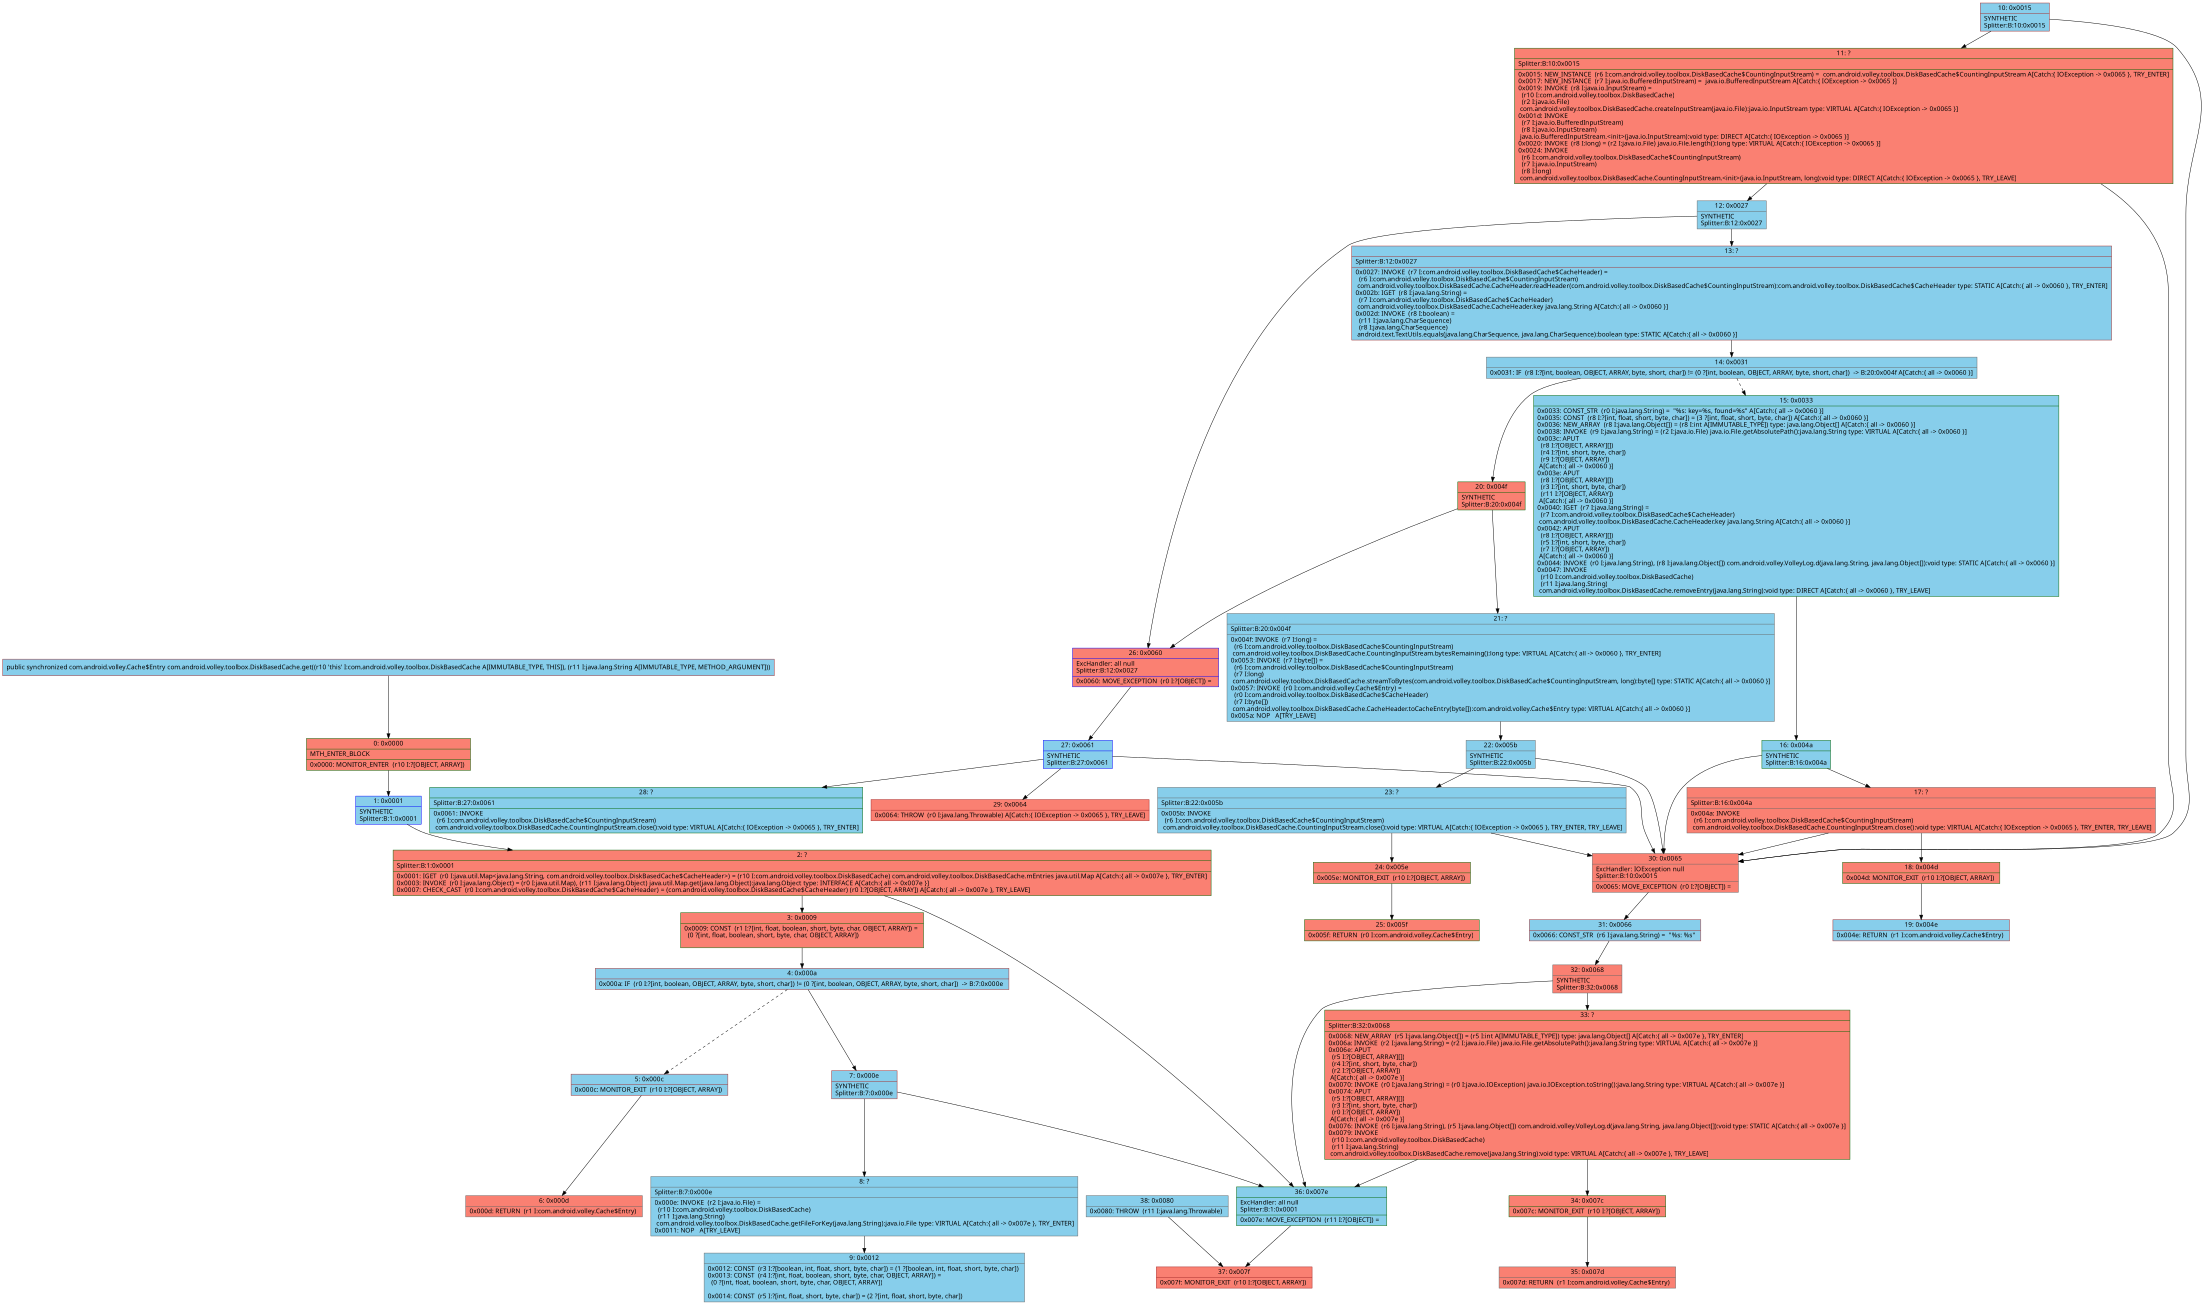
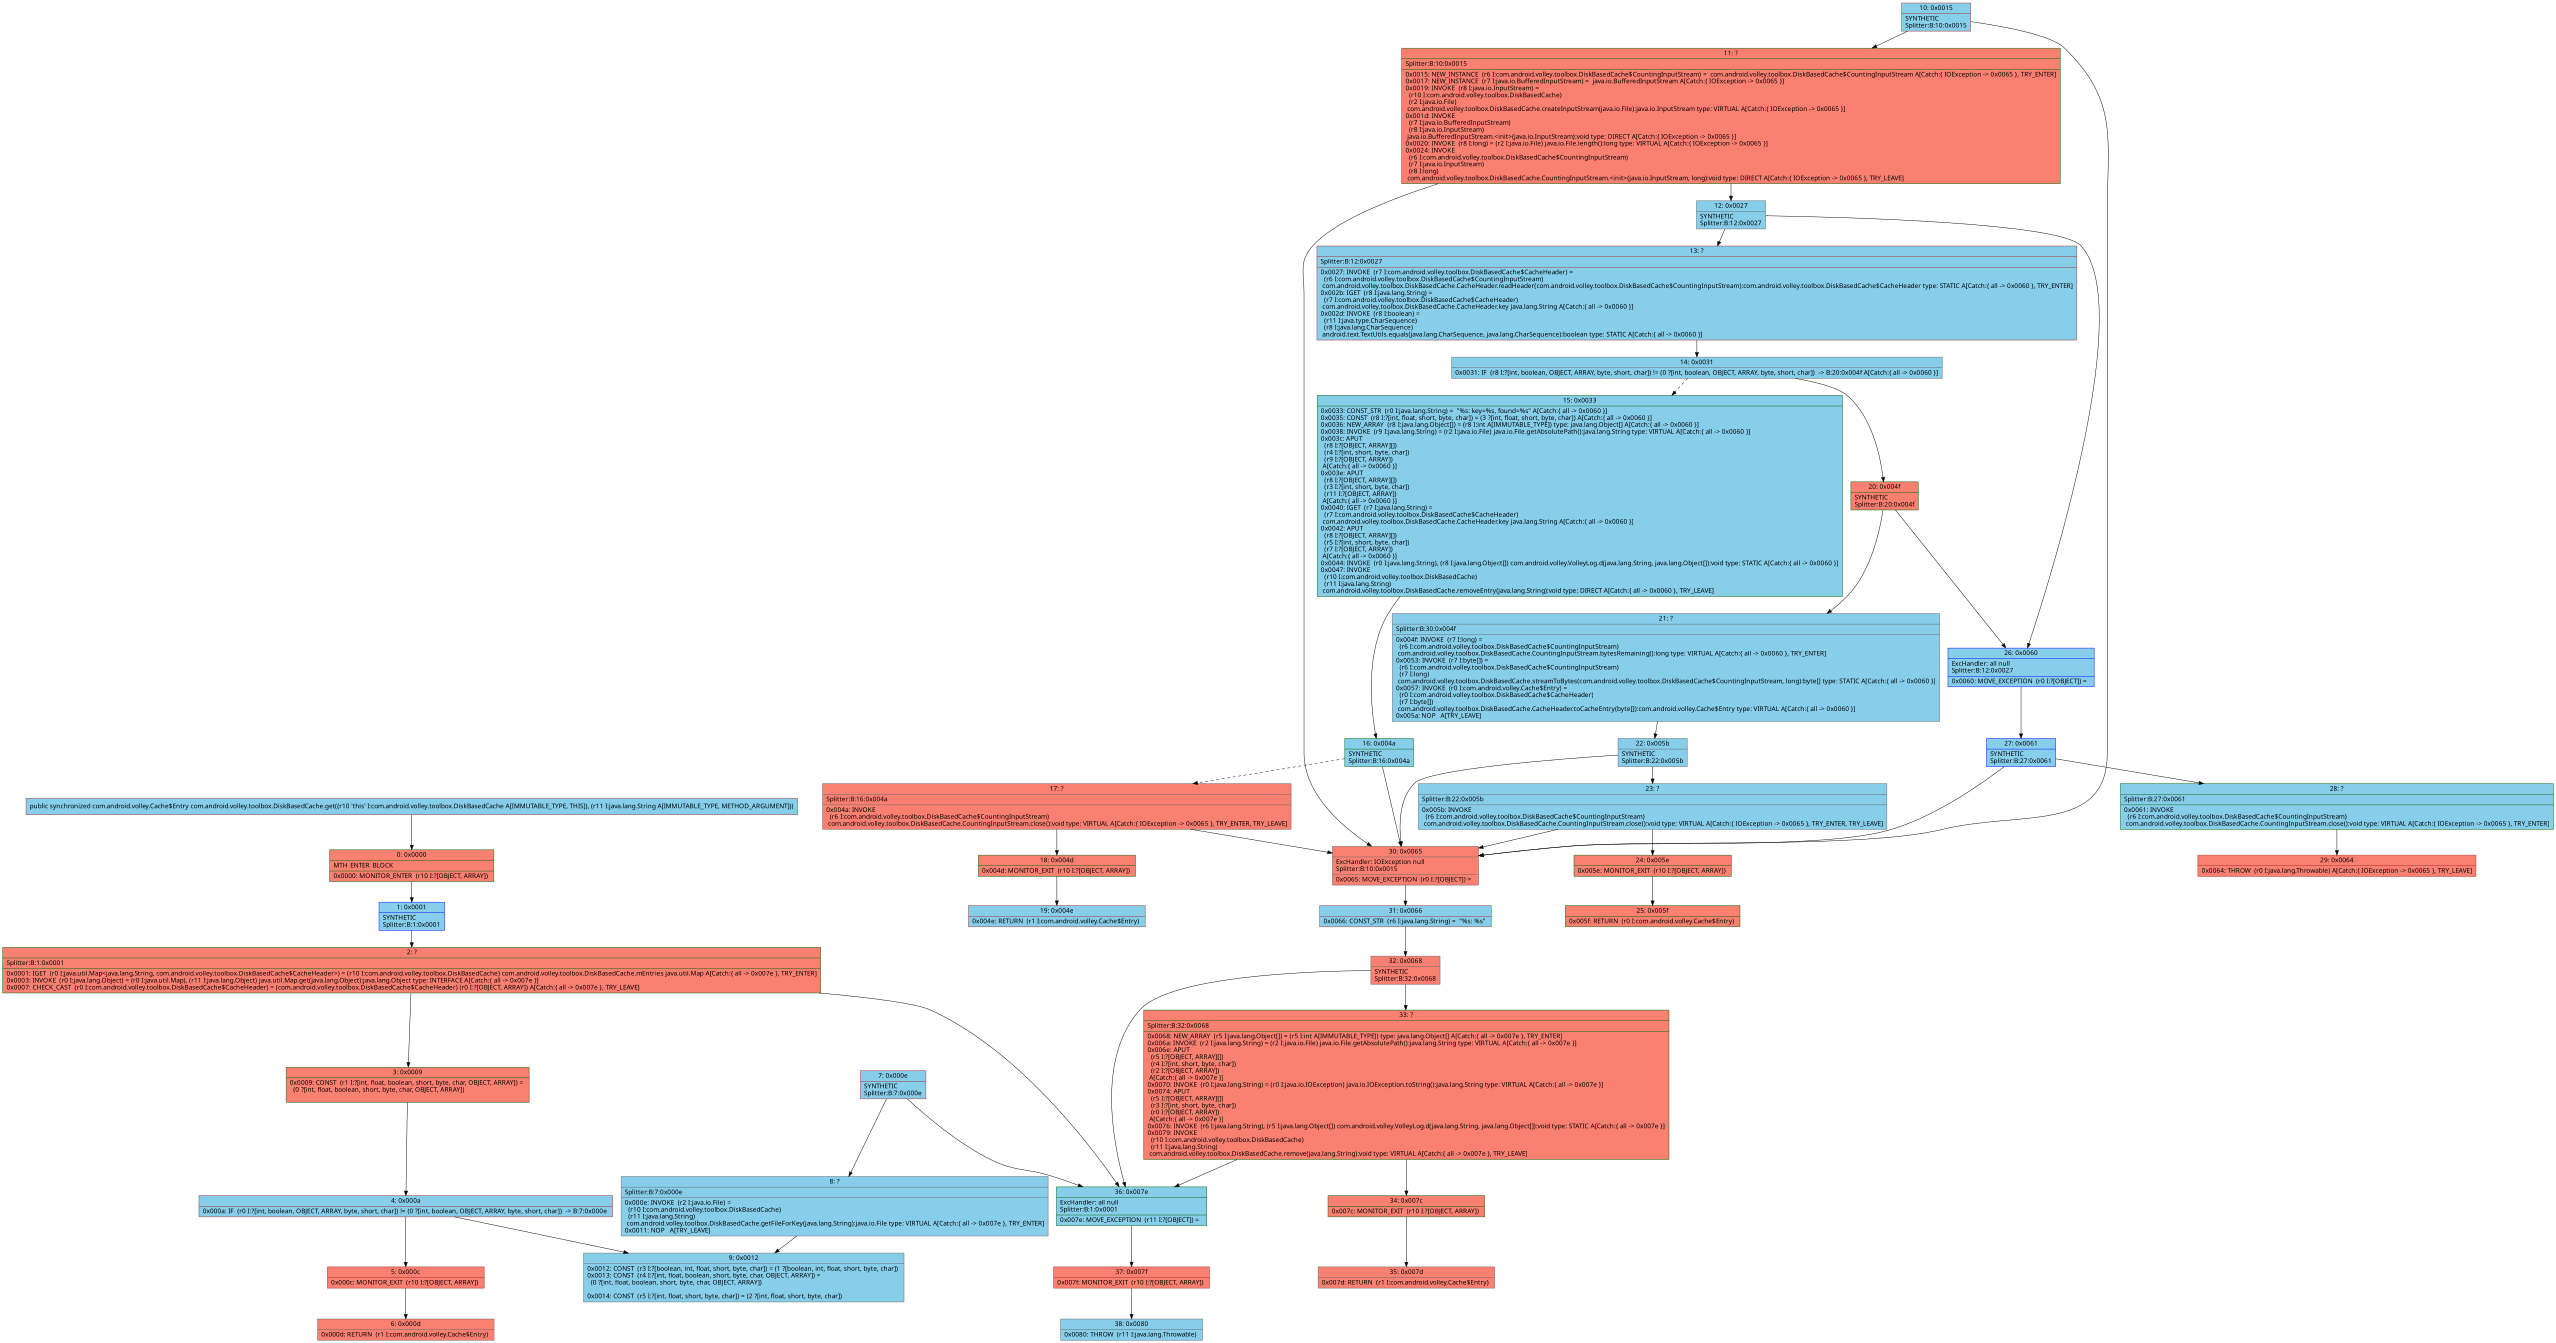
(1404, 321) -> (1369, 321)
(1261, 629) -> (1426, 629)
(1146, 667) -> (2021, 667)
(1847, 777) -> (1271, 771)
(1044, 782) -> (2337, 840)
(831, 1028) -> (539, 1234)
(728, 1030) -> (406, 1240)
(649, 1085) -> (406, 1278)
(1194, 1240) -> (1132, 1301)
